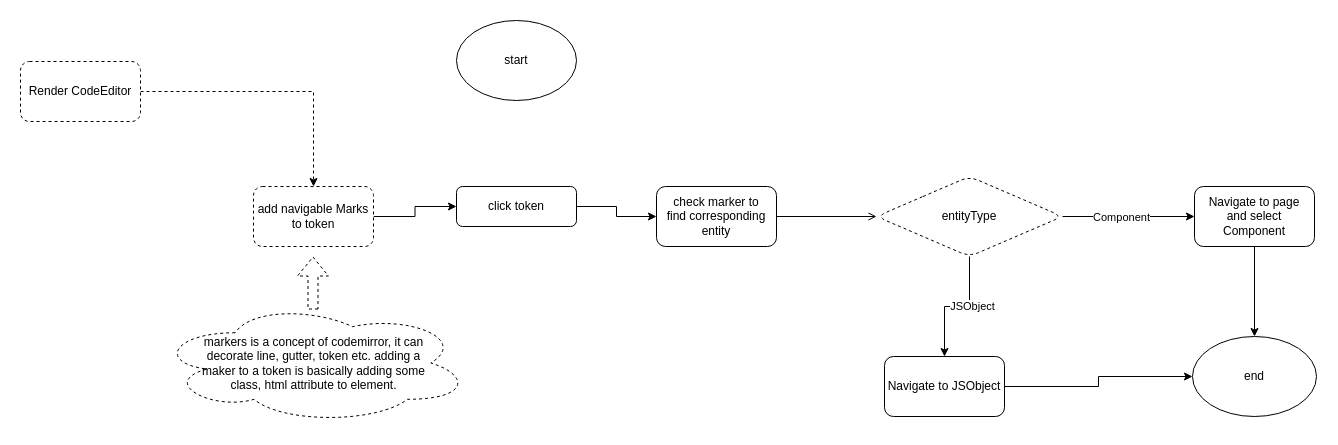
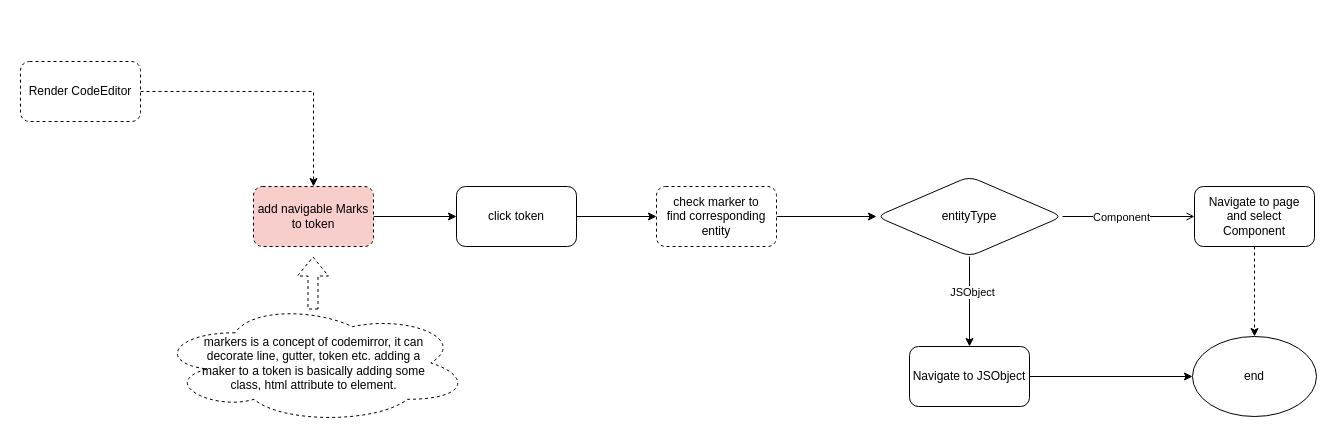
(517, 61) -> none
(517, 207) -> (517, 217)
(314, 217) -> (314, 217)
(717, 217) -> (717, 217)
(870, 217) -> (868, 217)
(970, 217) -> (970, 217)
(1186, 217) -> (1188, 217)
(1255, 289) -> (1255, 289)
(945, 387) -> (970, 377)
